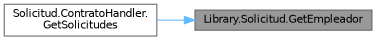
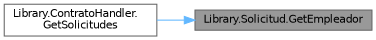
(81, 20) -> (81, 20)
